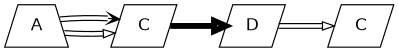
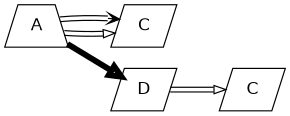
(192, 26) -> (89, 57)
